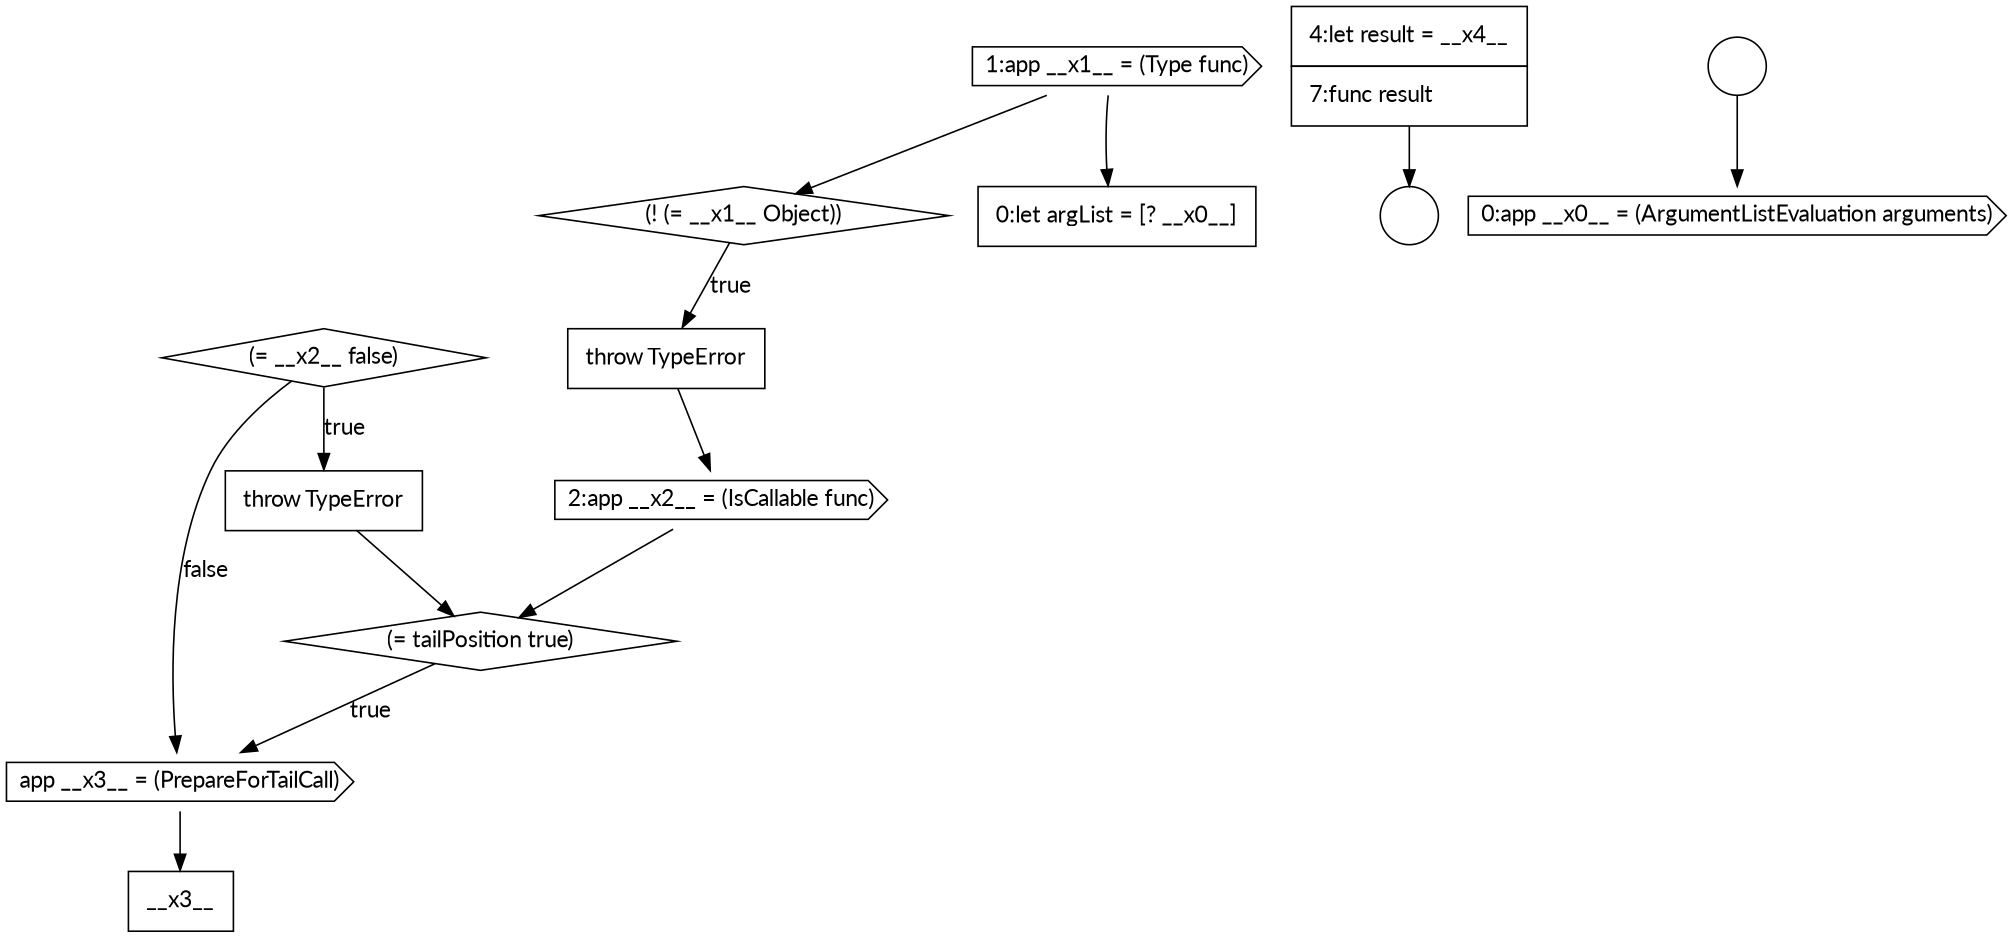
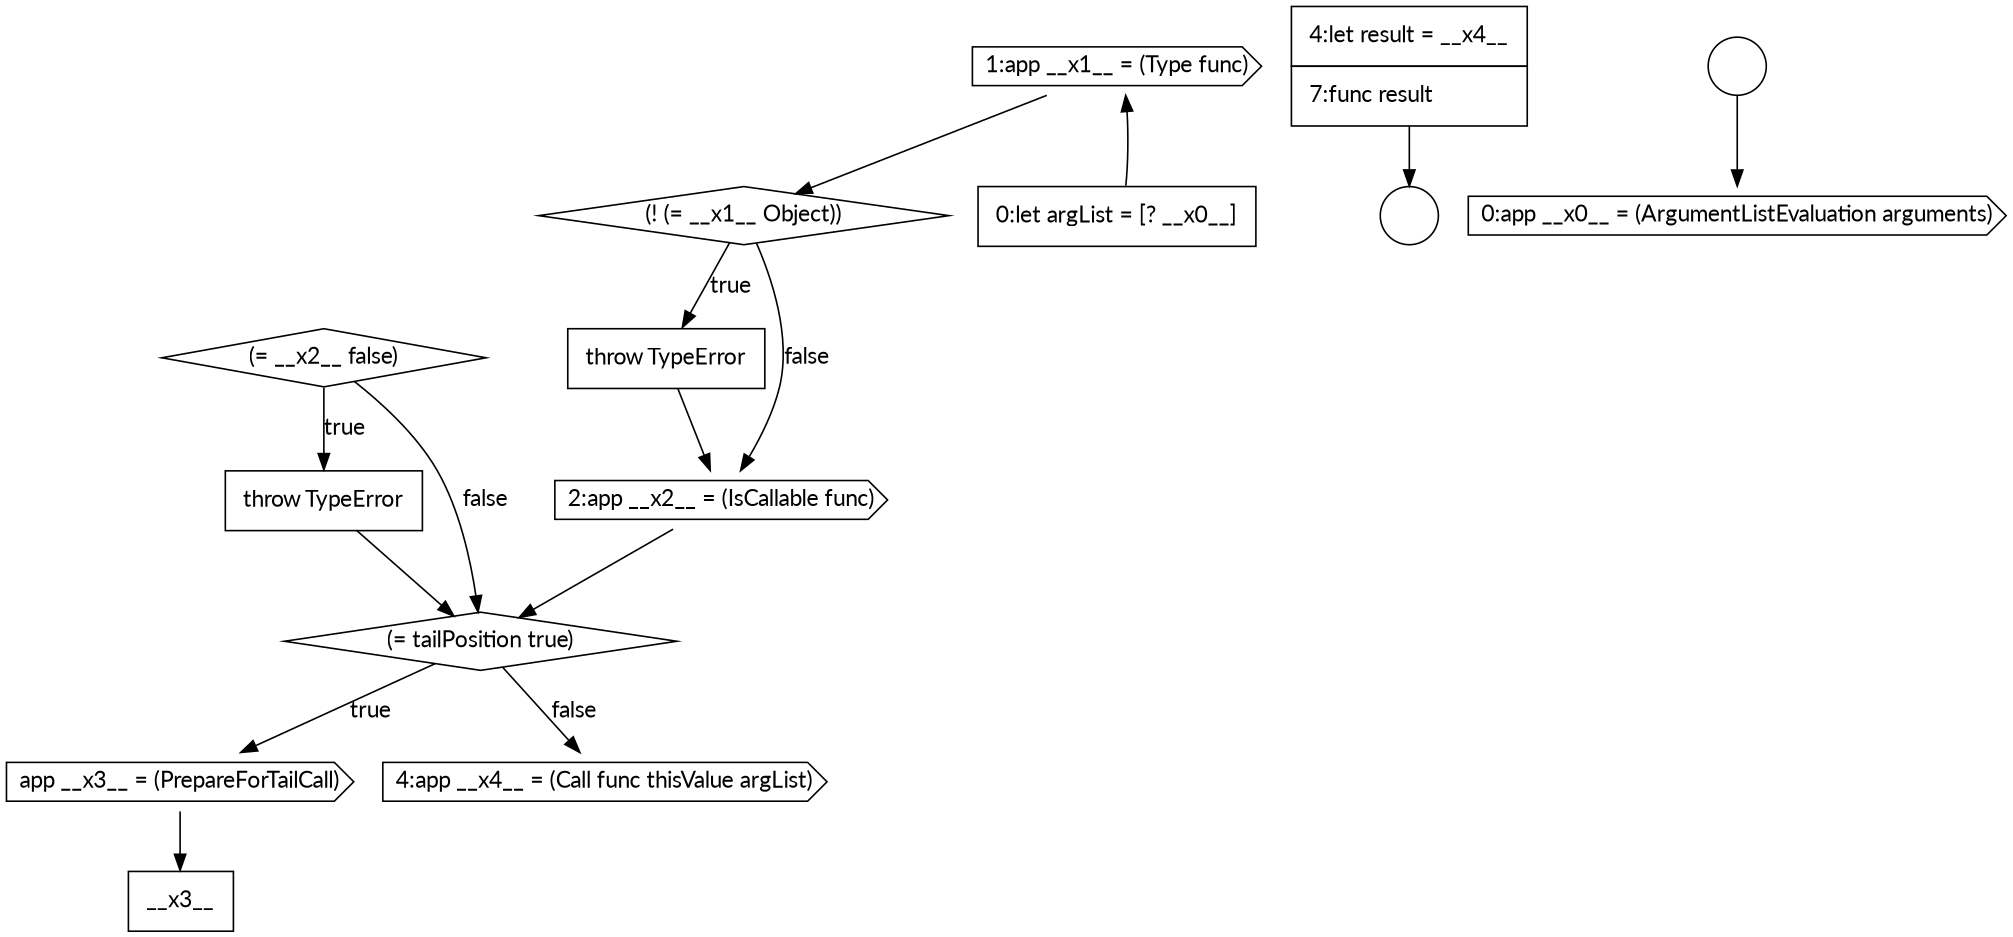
(1106, 132) -> (1128, 149)
none -> (783, 351)
(187, 541) -> (439, 475)
none -> (605, 782)
